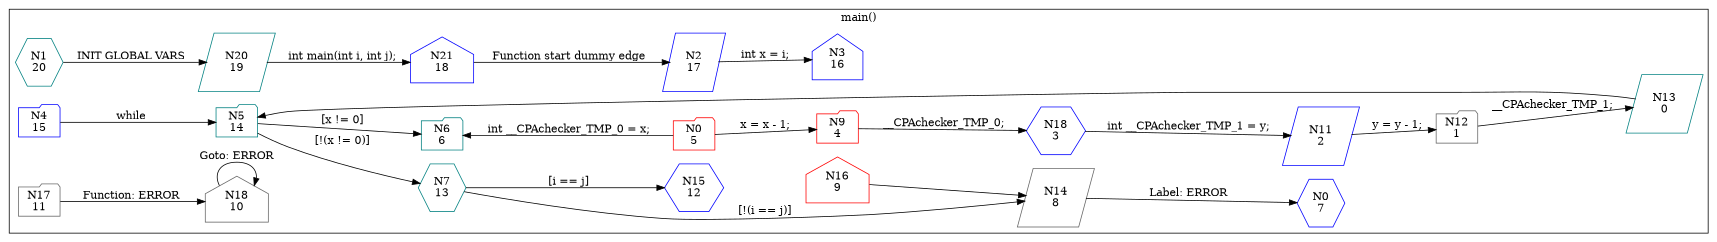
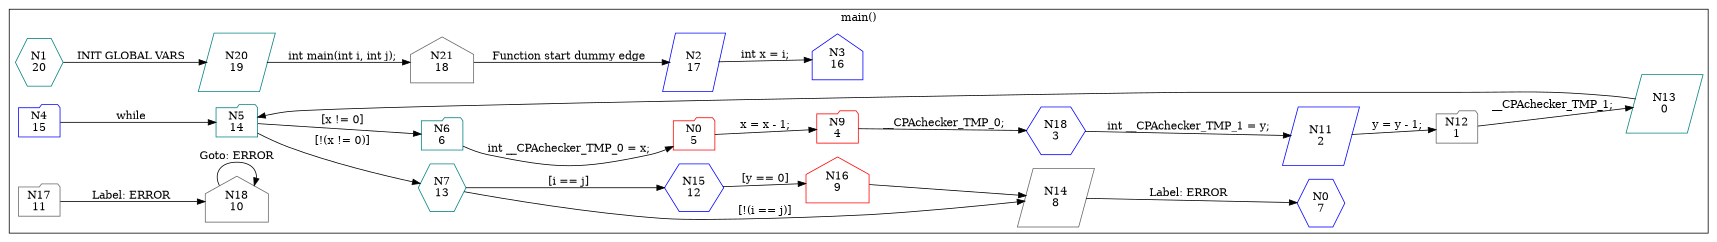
(442, 62) -> (442, 62)
(572, 135) -> (564, 166)
none -> (760, 185)
(131, 196) -> (131, 196)
